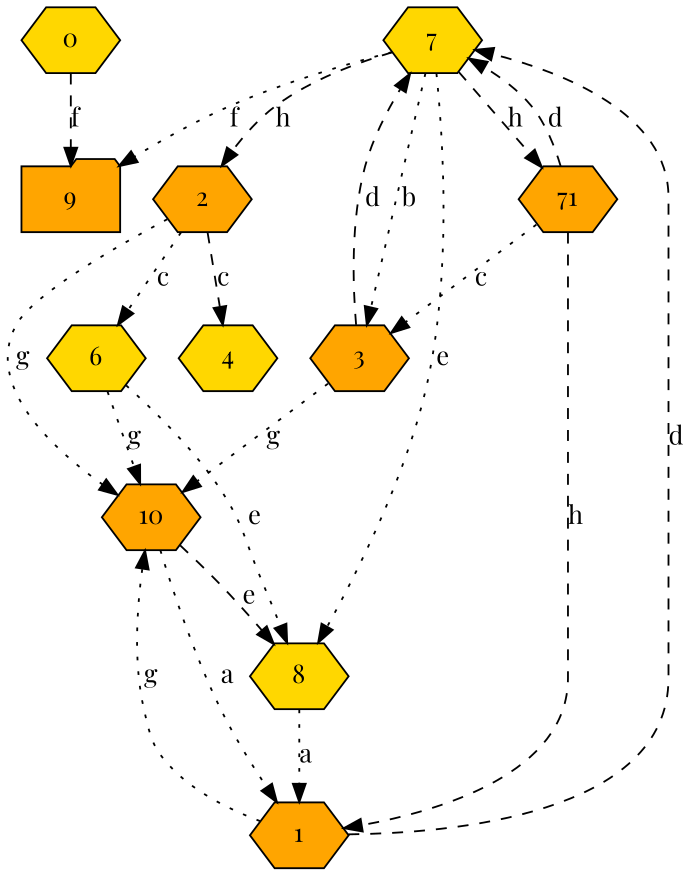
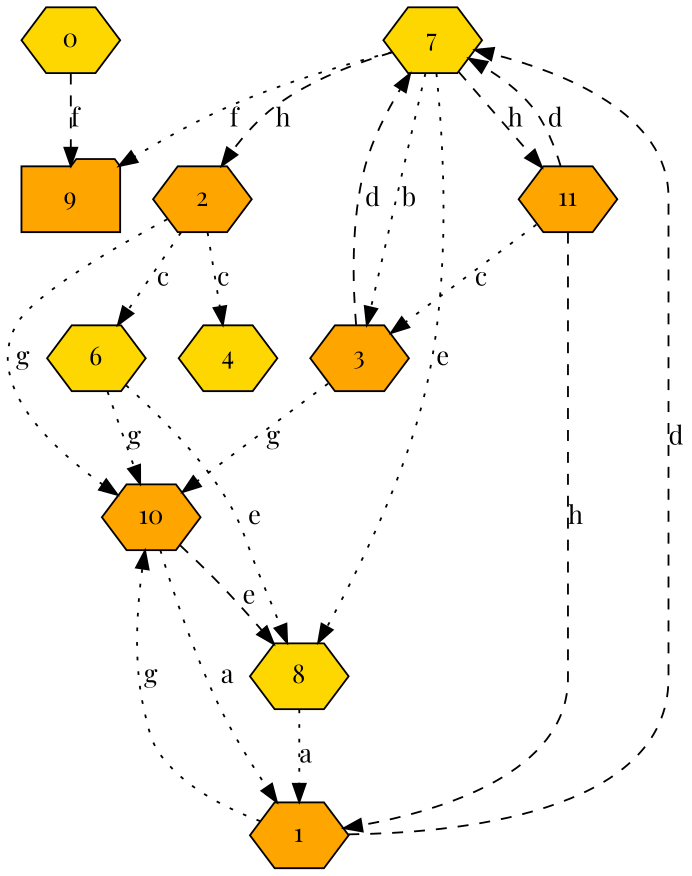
(568, 199) -> (568, 199)
(214, 270) -> (214, 270)
